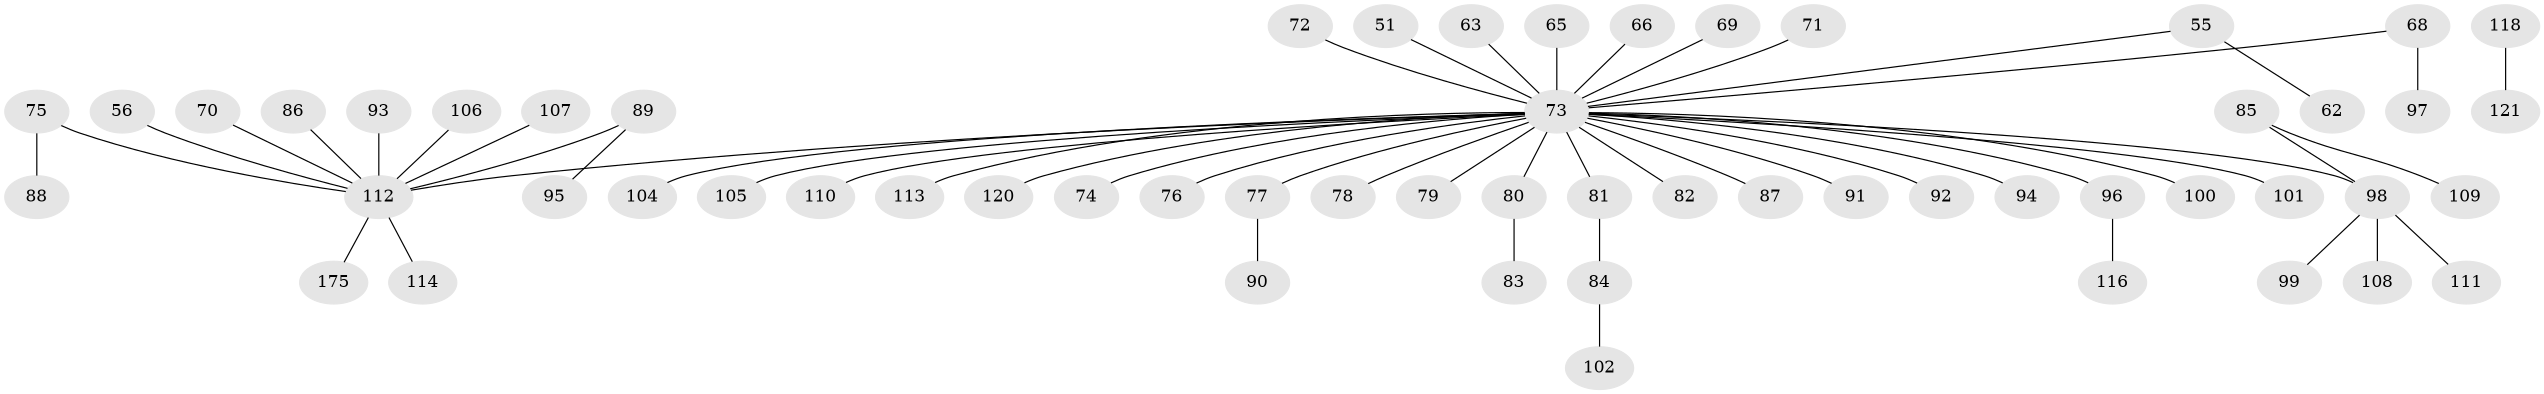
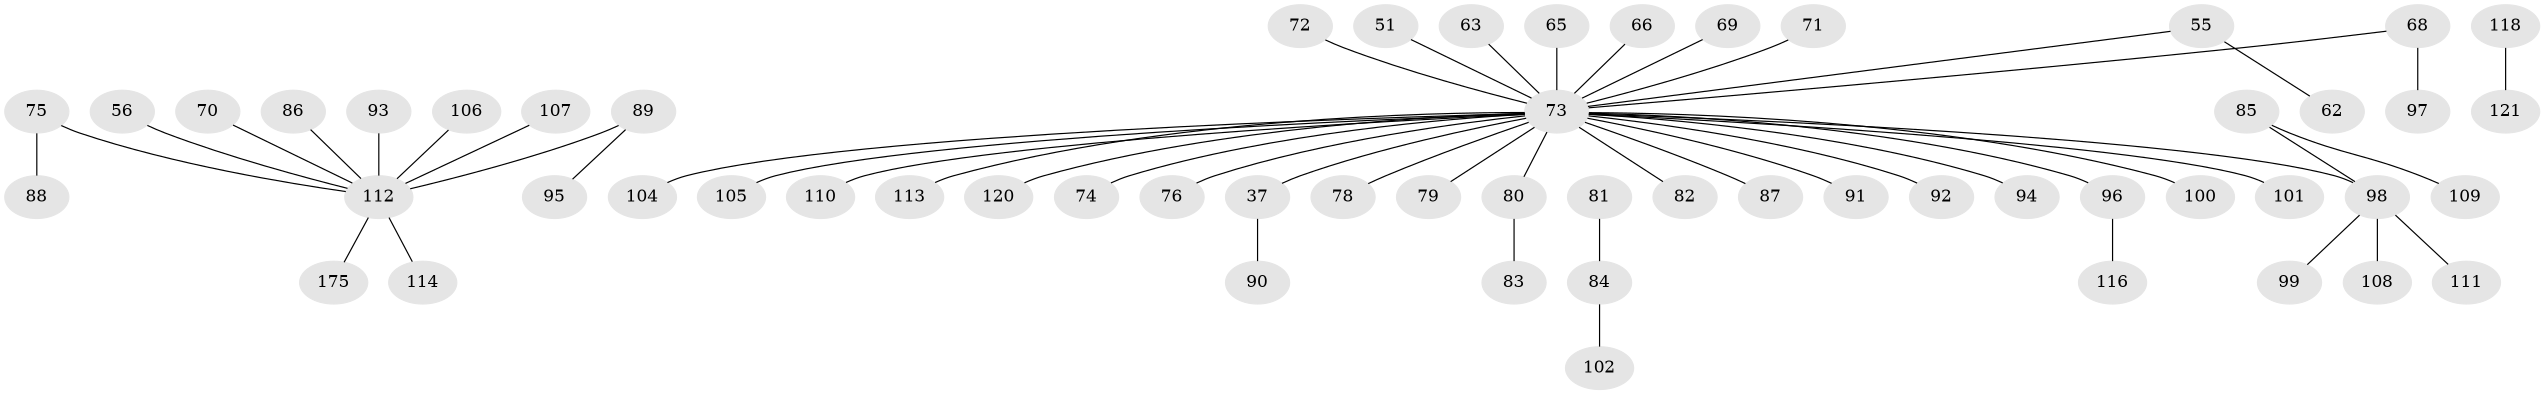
(772, 153) -> none
(1578, 154) -> none
(1258, 197) -> (1258, 197)
